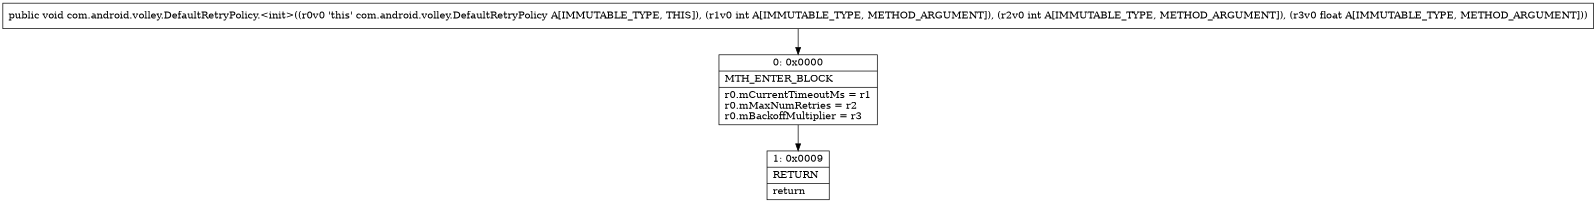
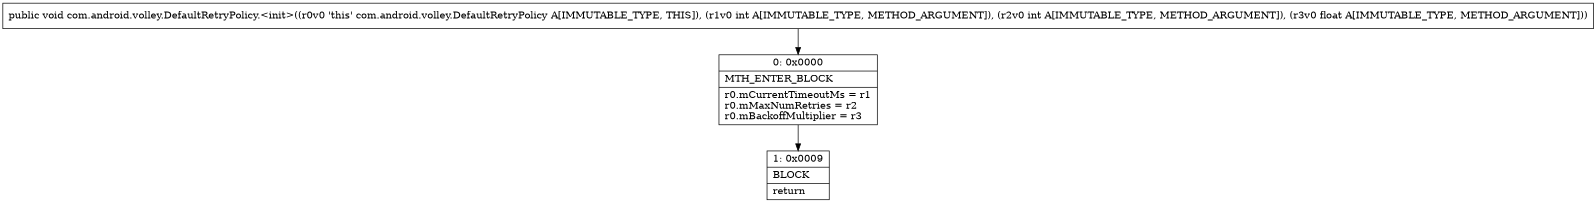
(796, 175) -> (791, 175)
